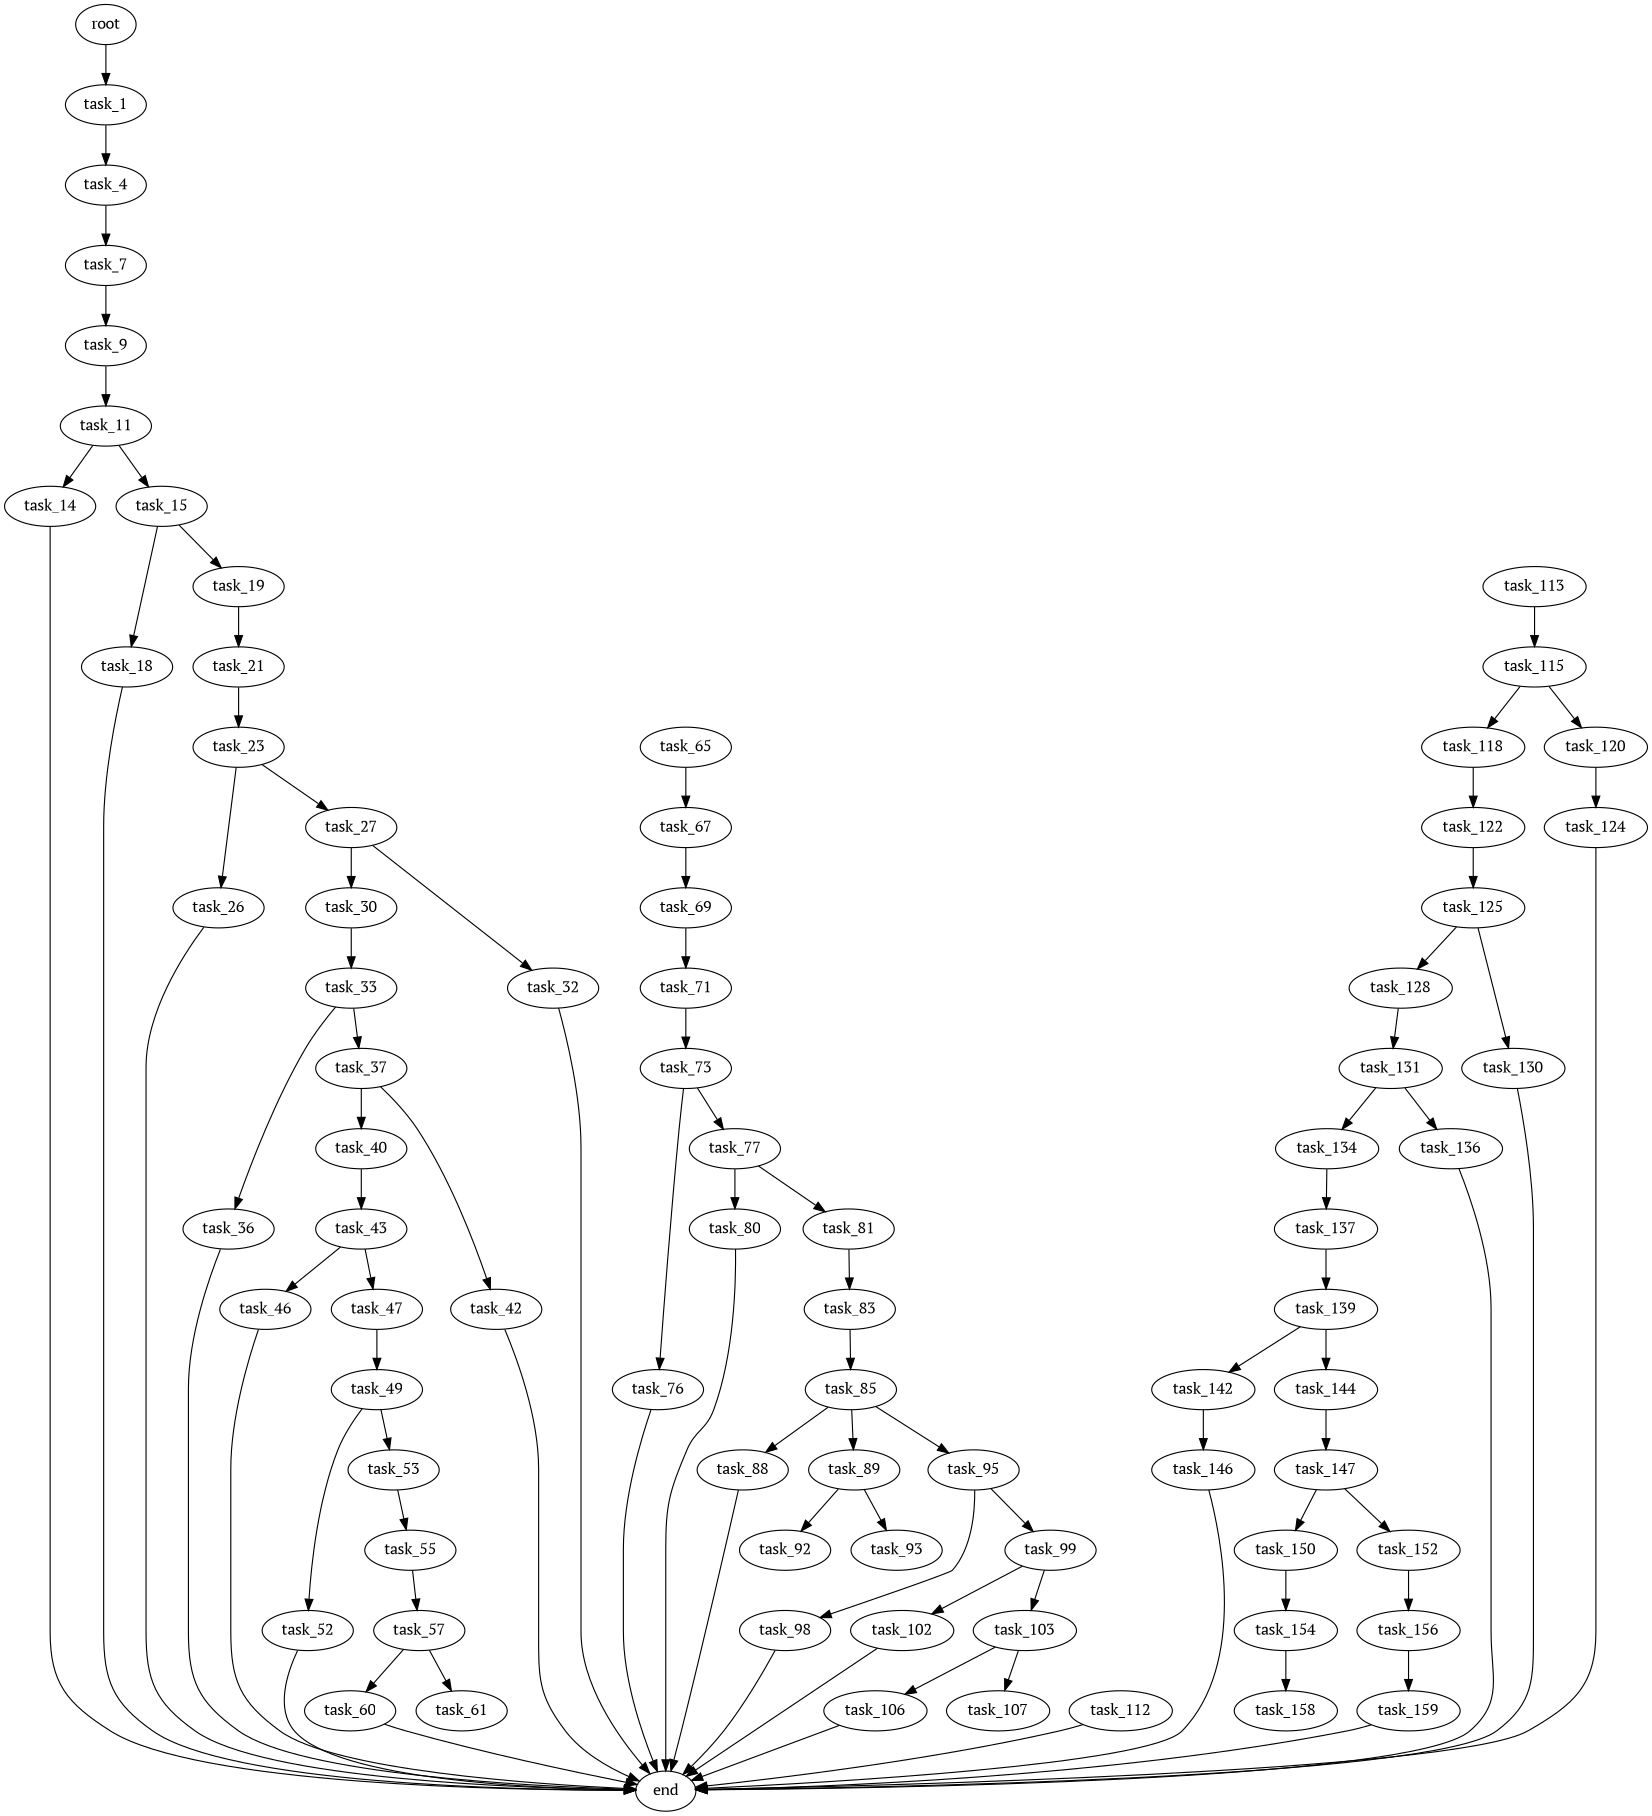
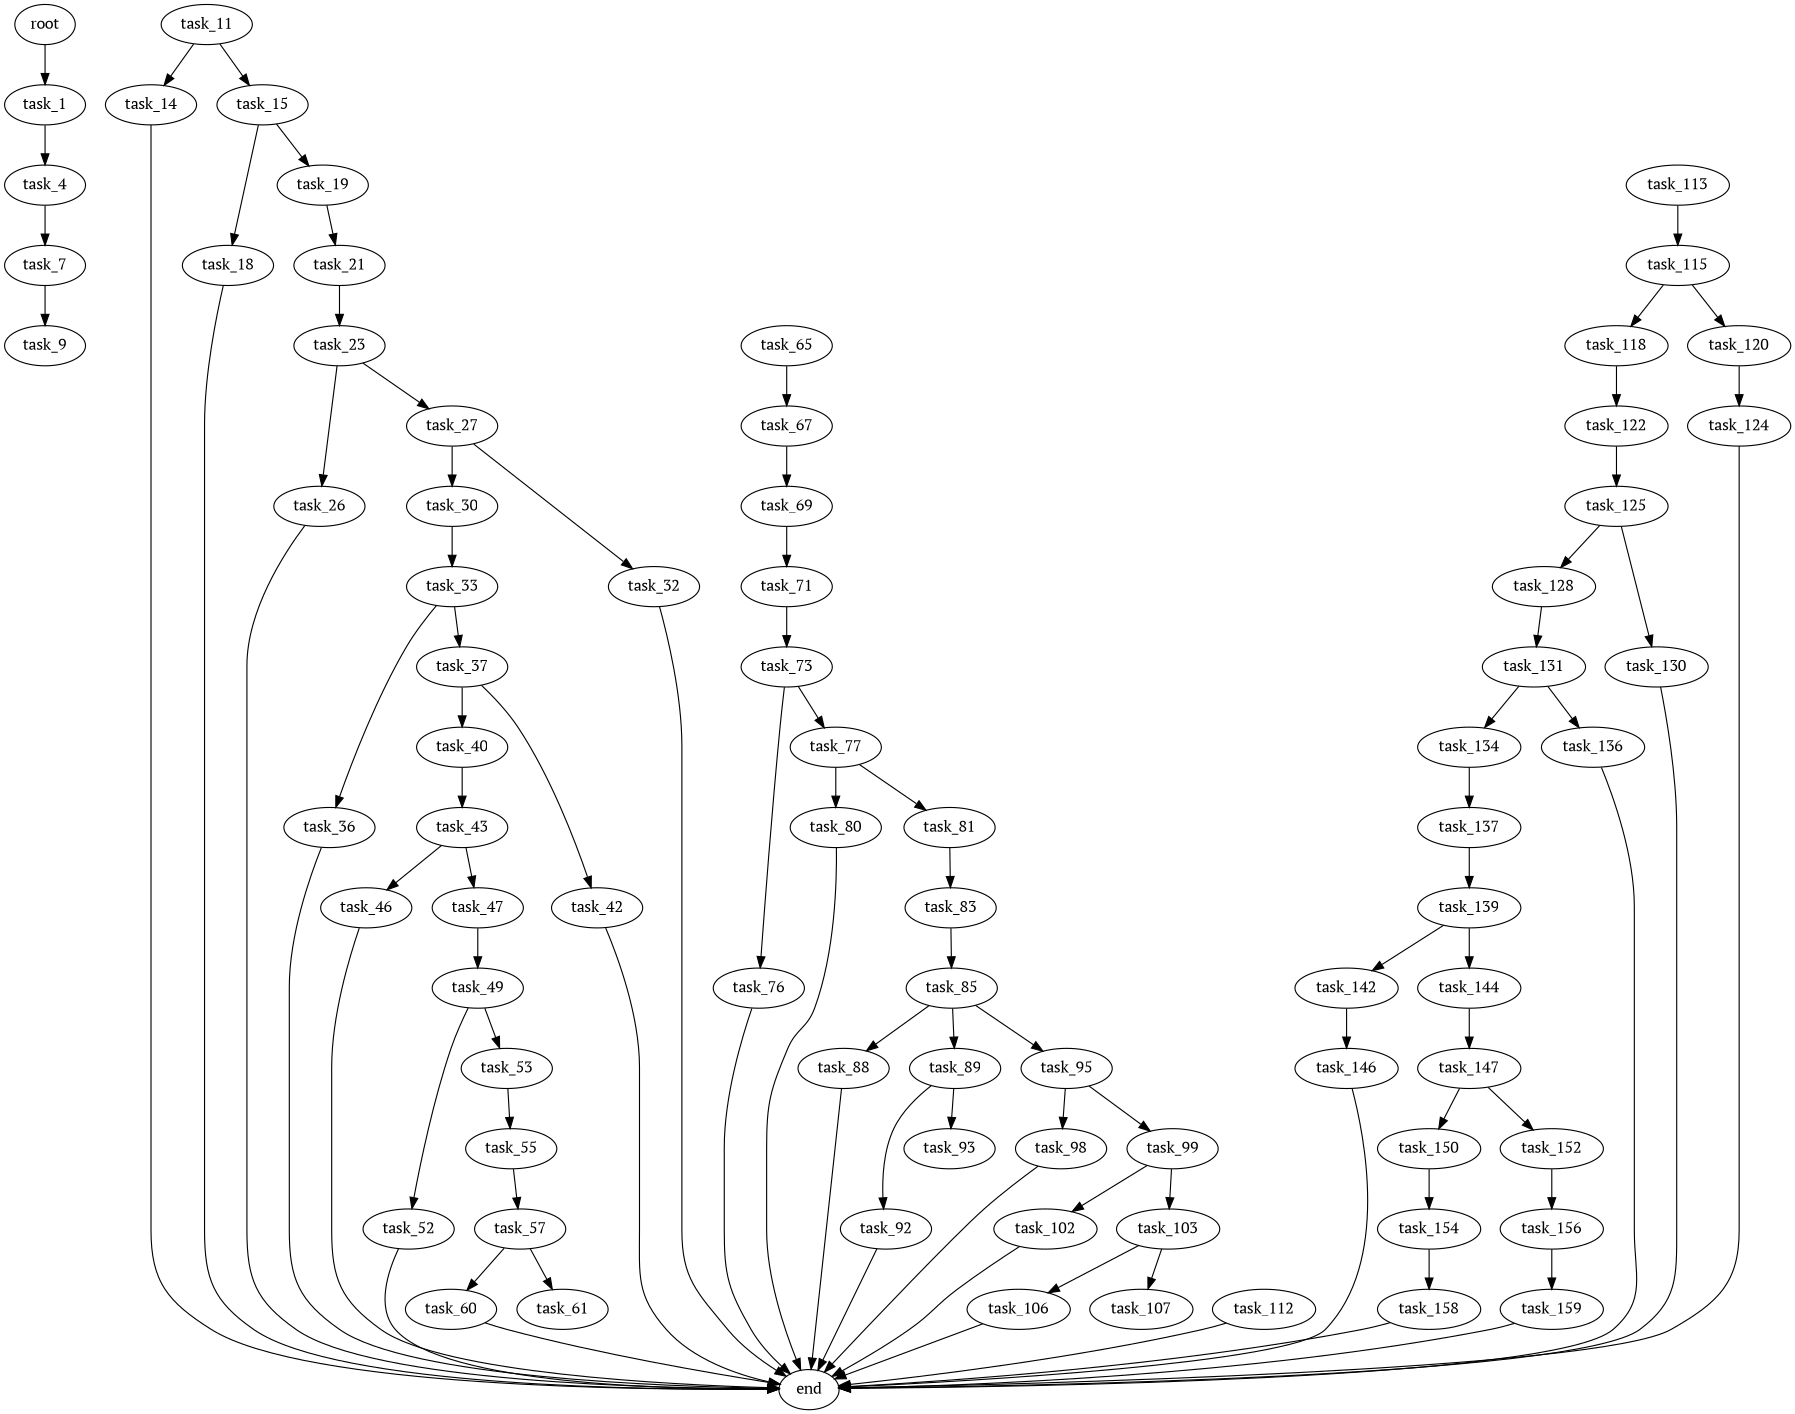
(106, 380) -> none
none -> (850, 1305)
none -> (1122, 1364)
